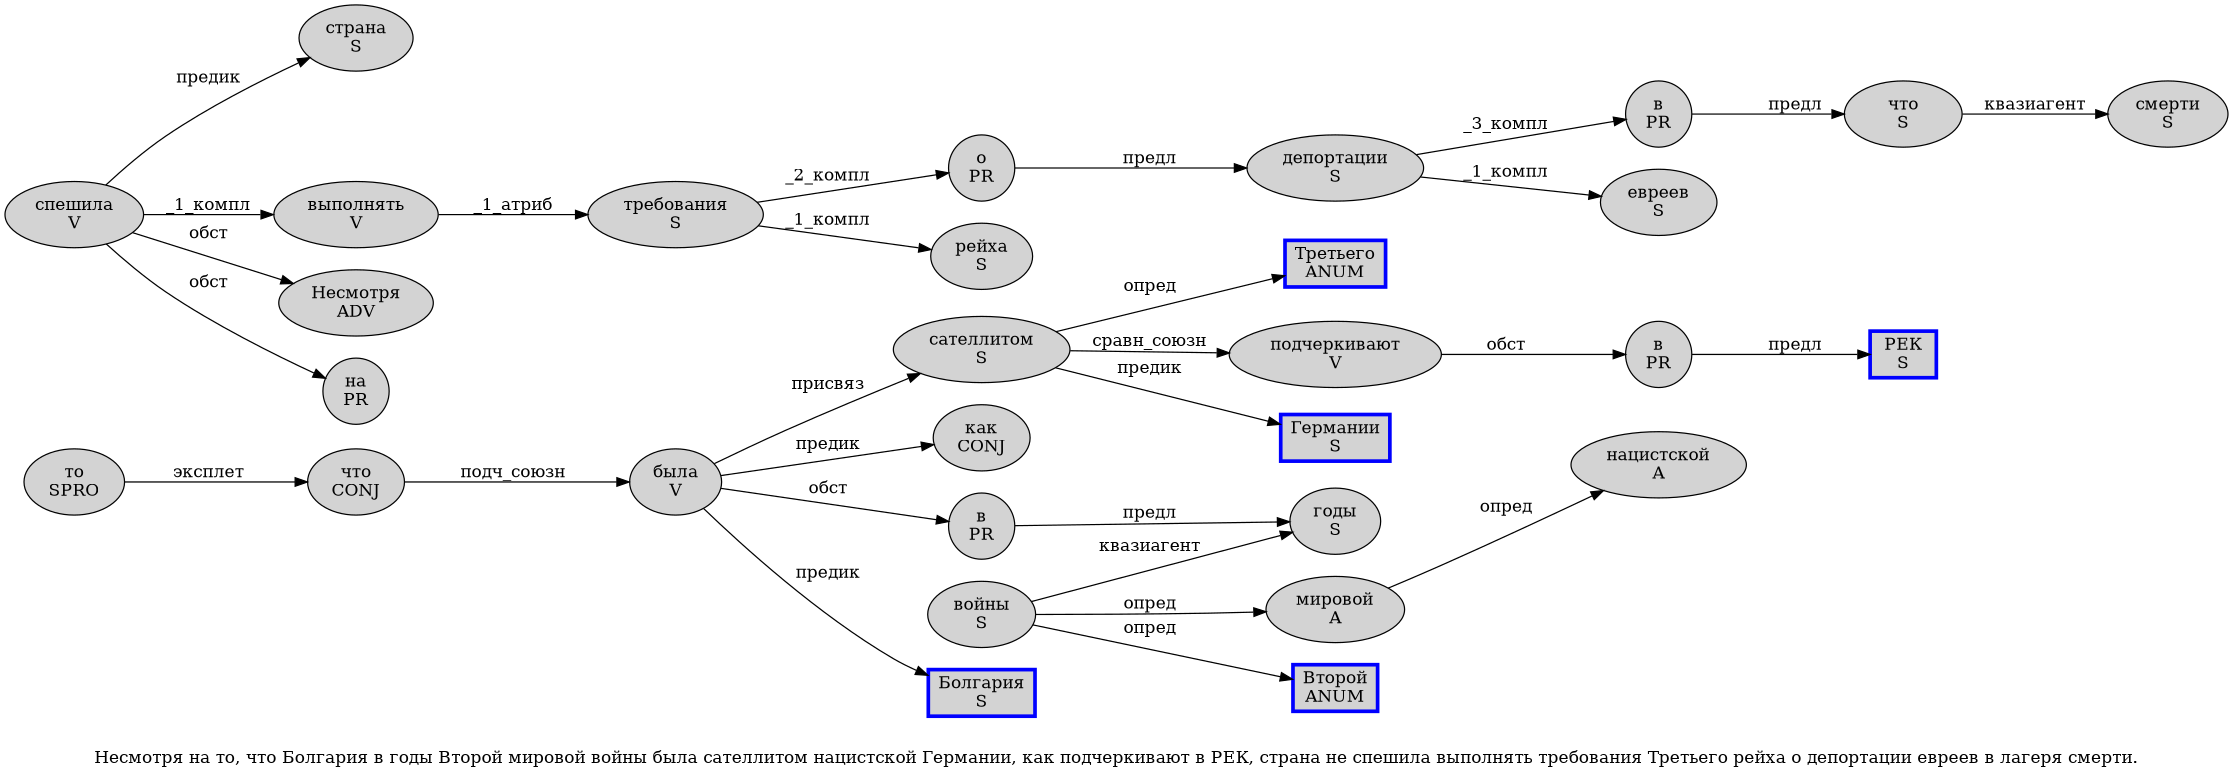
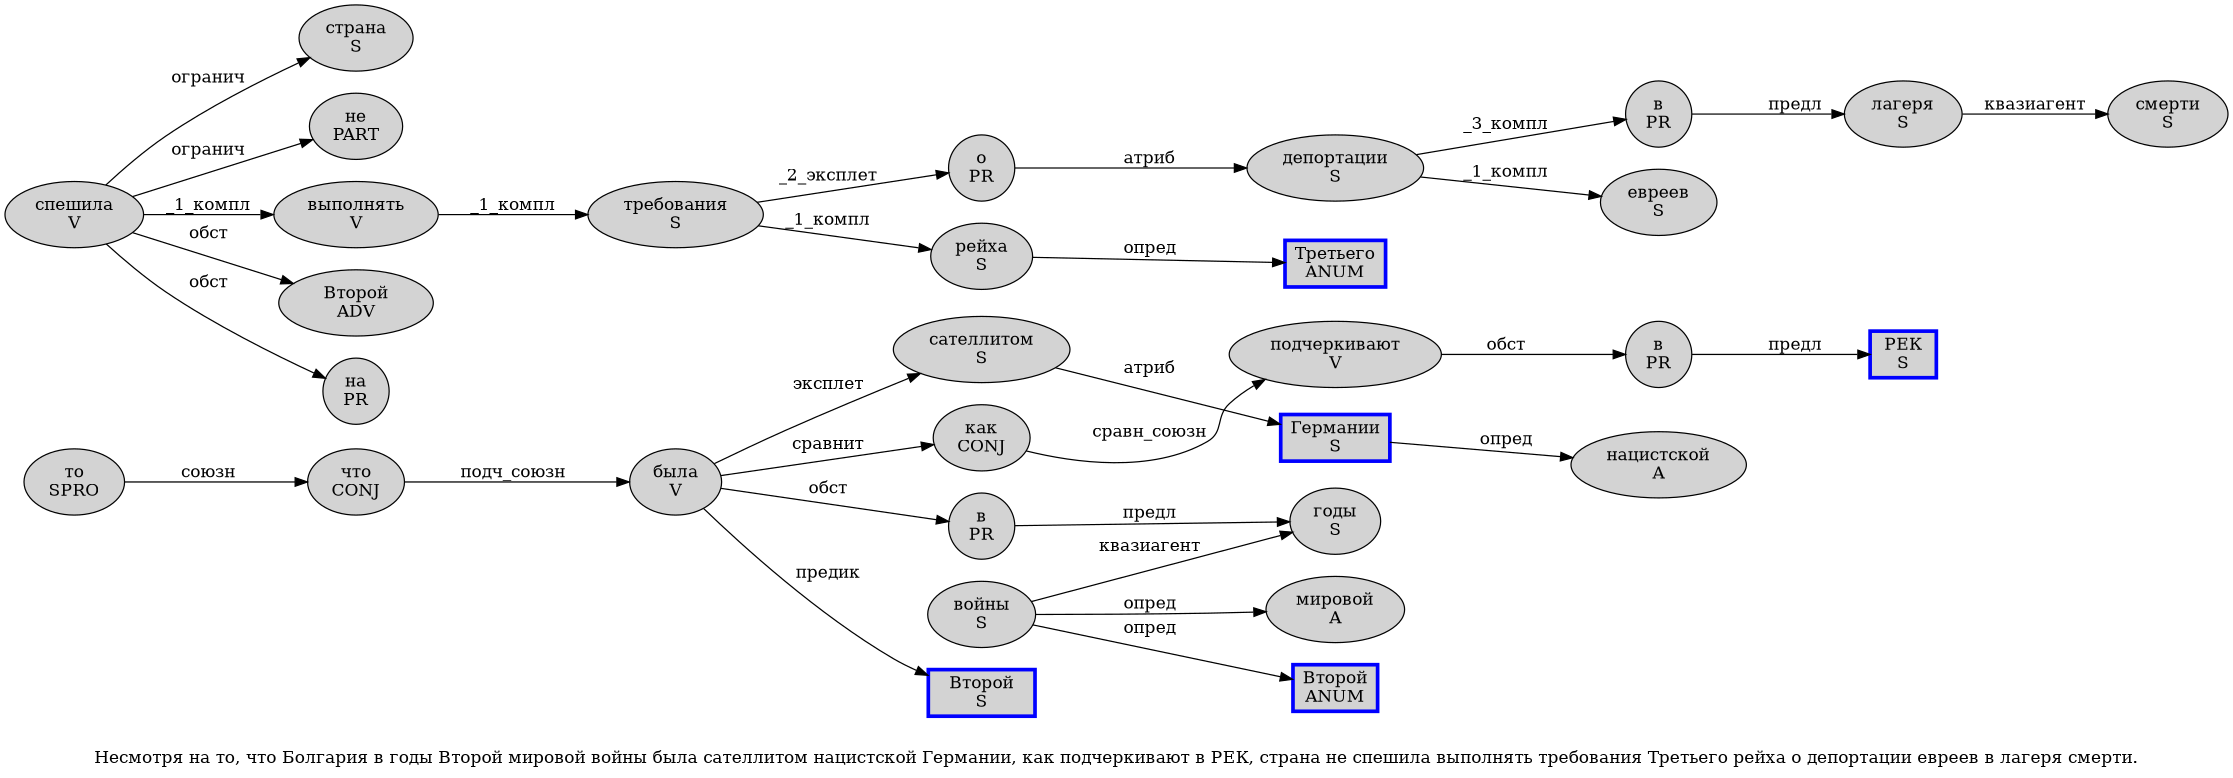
(209, 78) -> (209, 78)
(1903, 114) -> (1903, 114)
none -> (356, 126)
(1150, 159) -> (1150, 159)
(828, 176) -> (828, 176)
(513, 205) -> (513, 205)
(356, 303) -> (356, 303)
(1164, 305) -> (1153, 260)
(1143, 352) -> (1156, 459)
(1150, 369) -> (1150, 369)
(828, 384) -> (828, 384)
(828, 445) -> (828, 445)
(209, 473) -> (209, 473)
(1491, 543) -> (1475, 449)
(982, 693) -> (982, 693)
